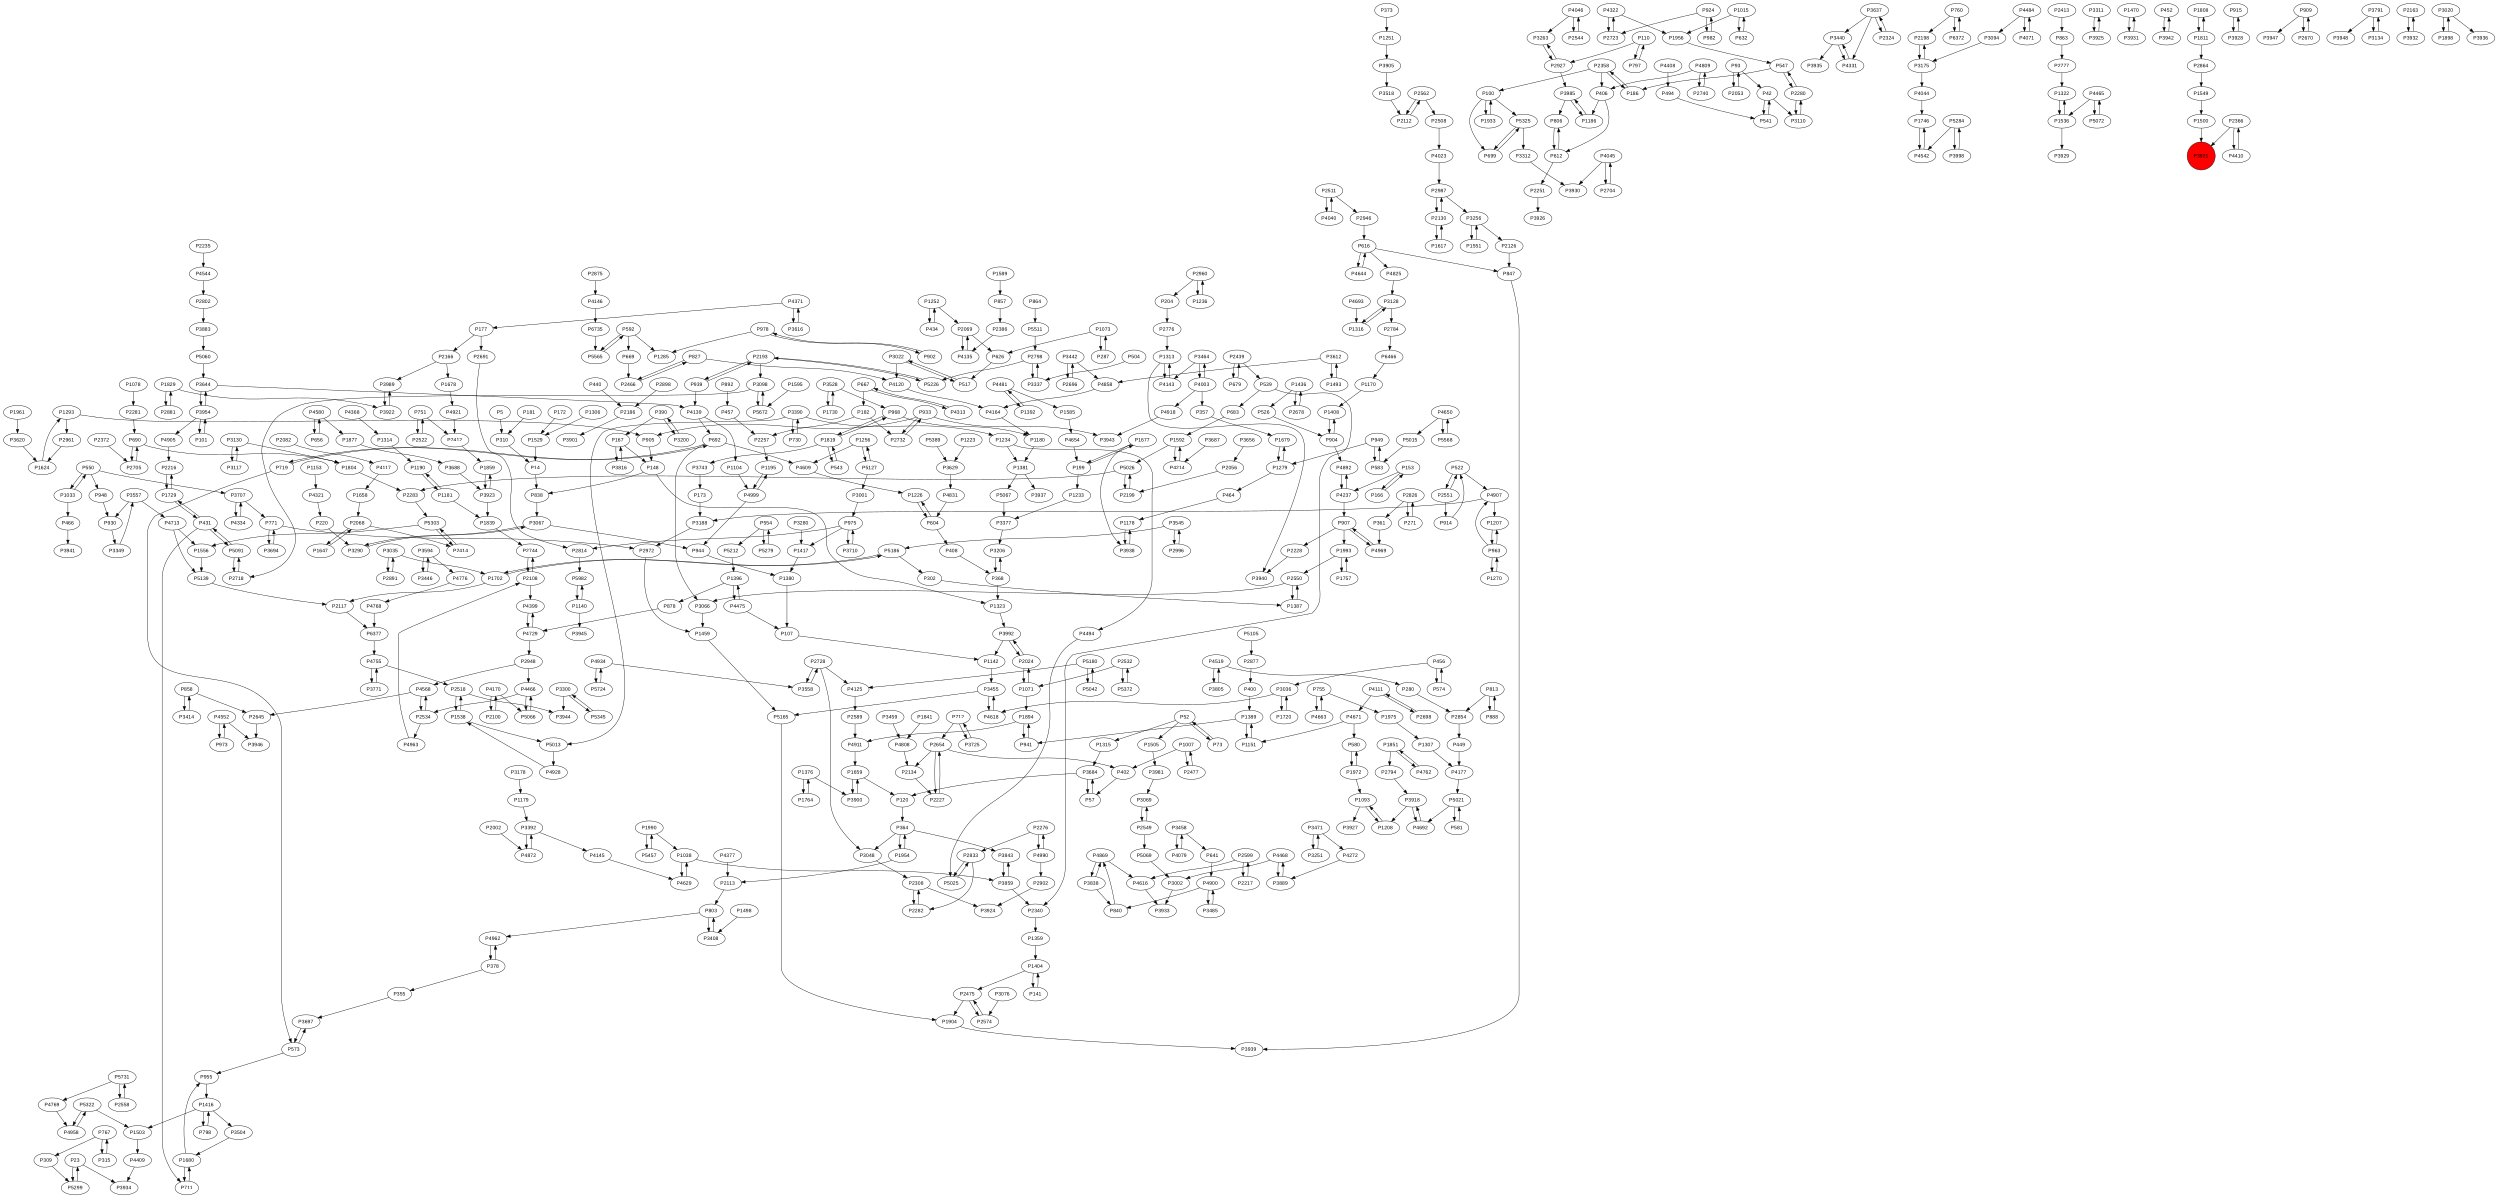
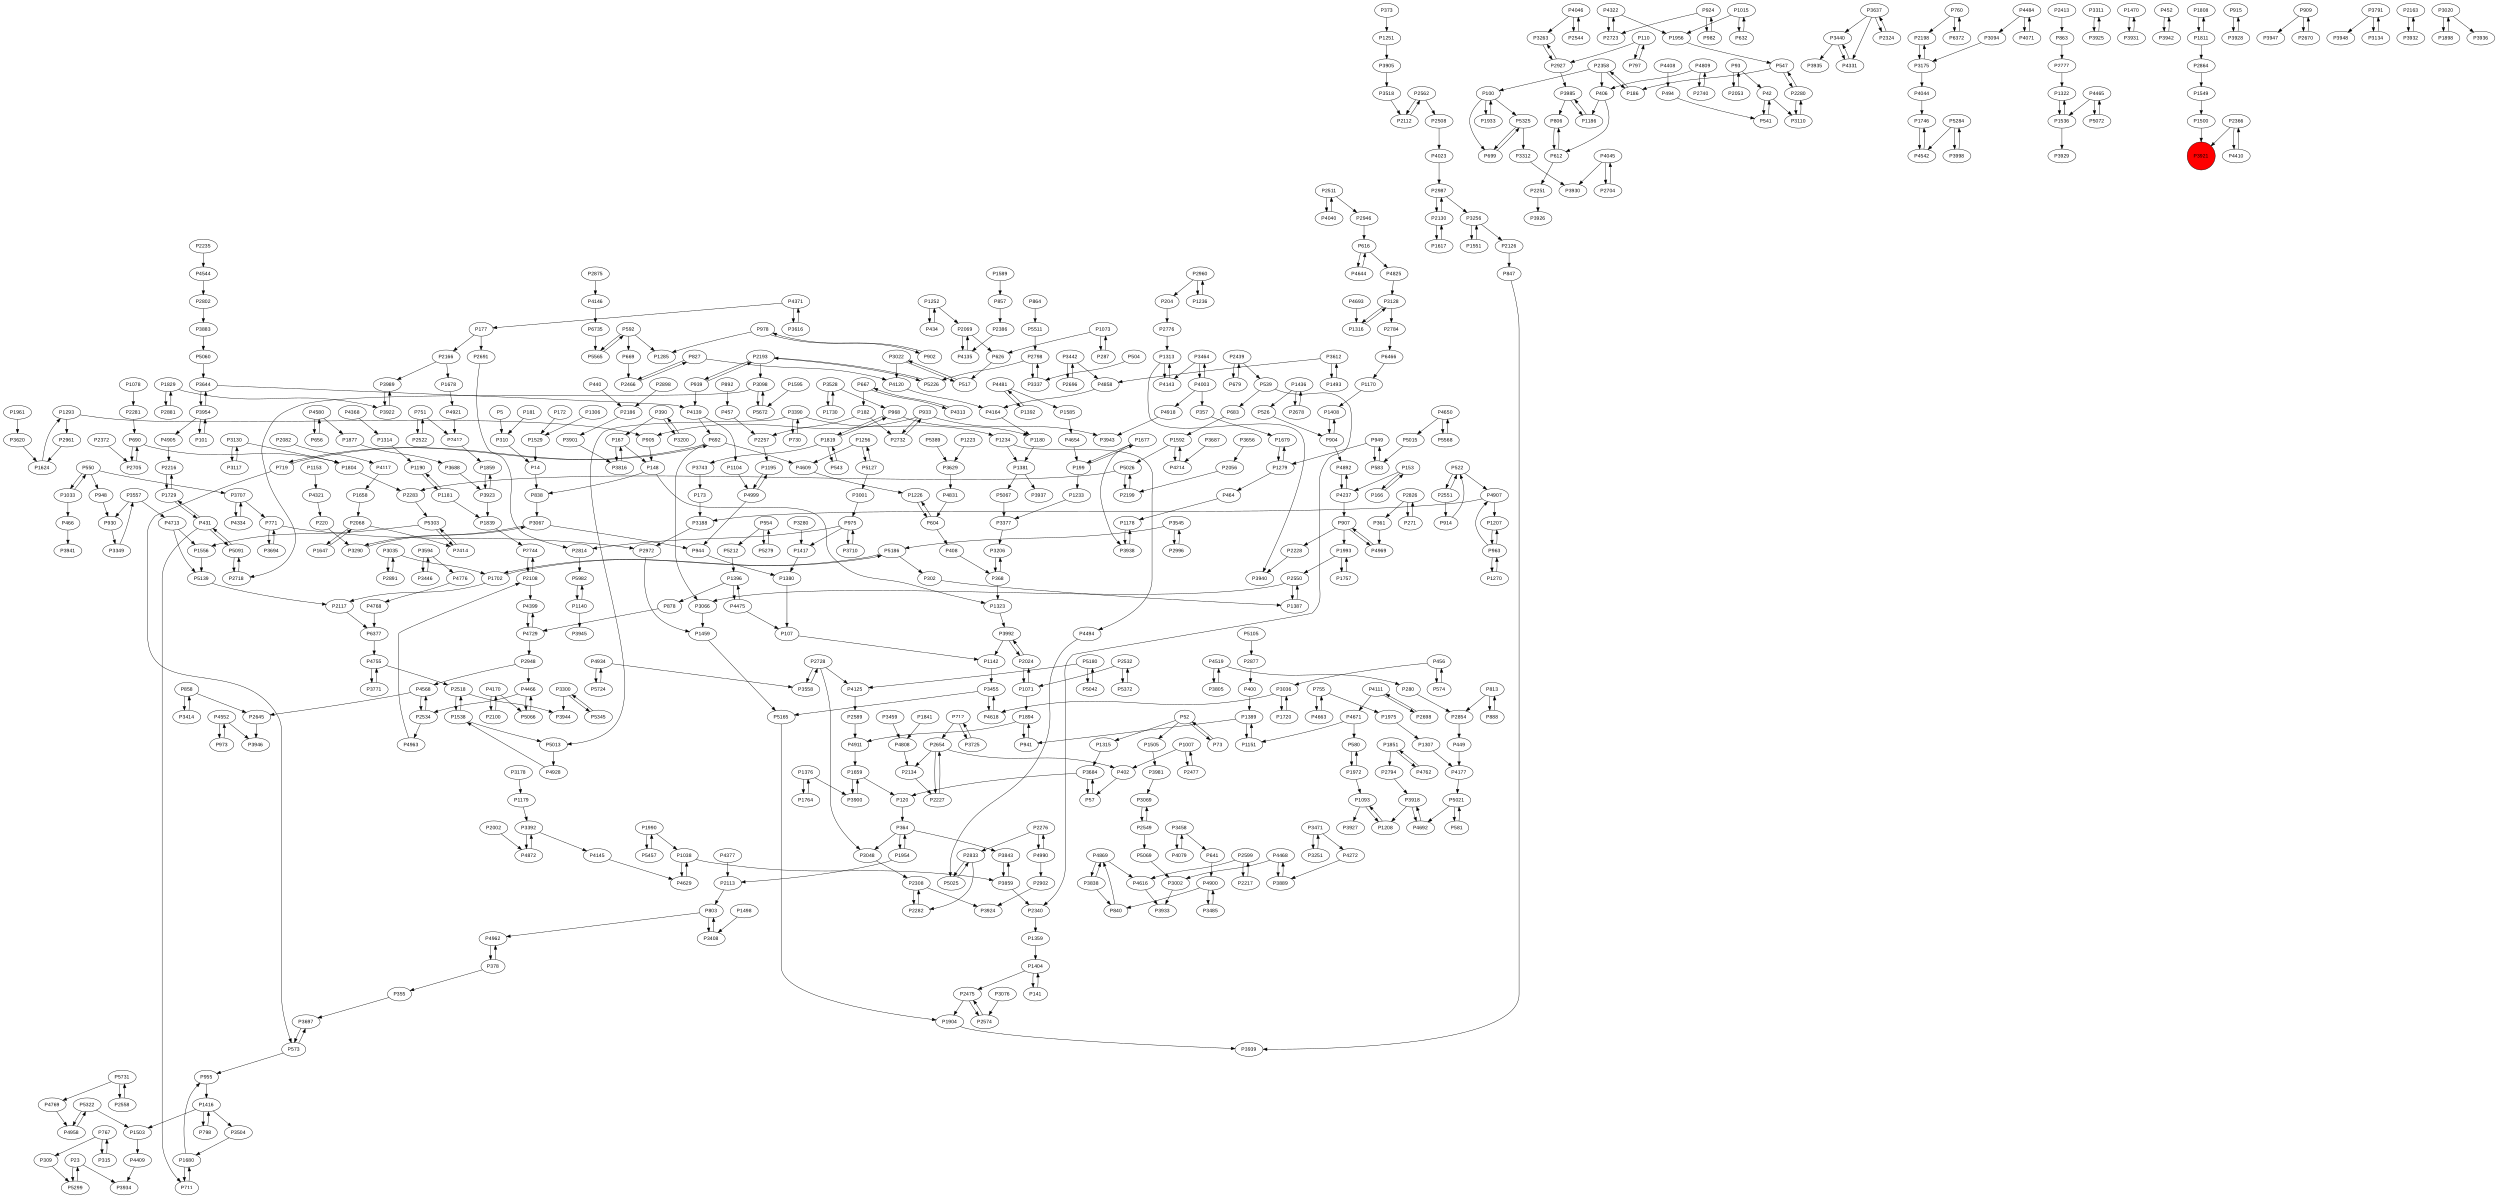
(1435, 260) -> none
none -> (591, 452)
